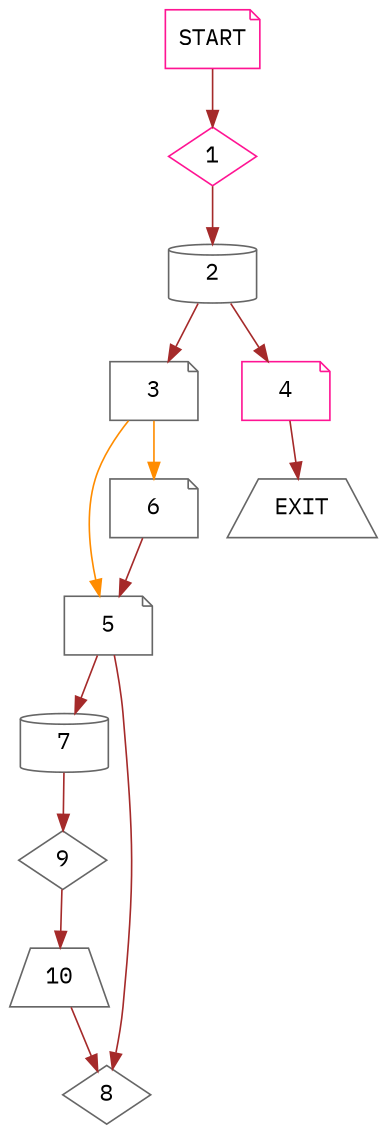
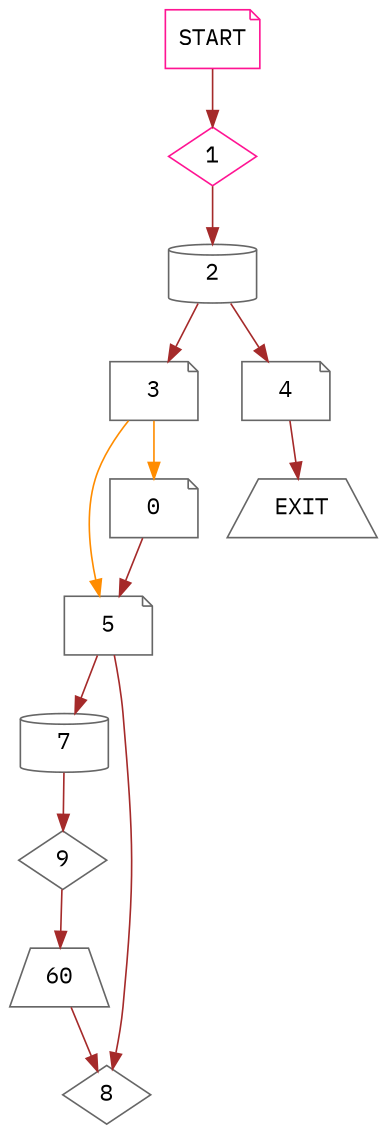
(286, 391) -> (286, 391)
(154, 508) -> (154, 508)
(59, 978) -> (59, 978)
